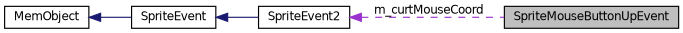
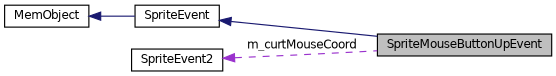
(243, 17) -> (304, 29)
